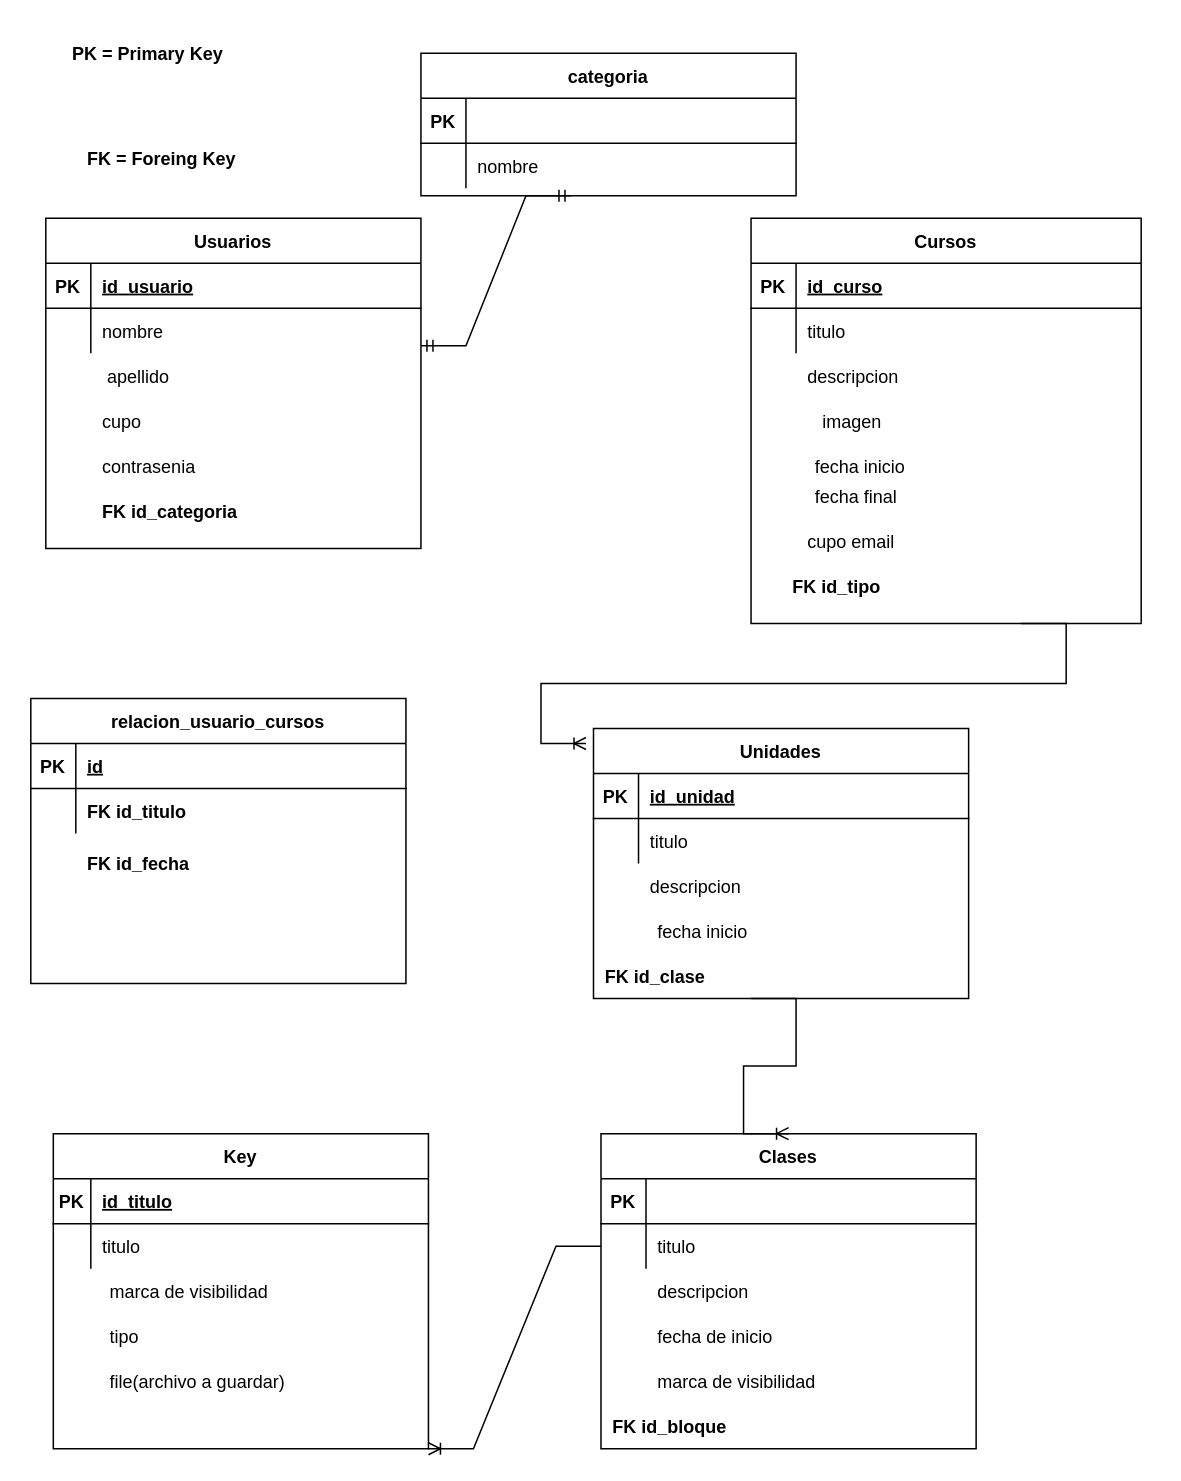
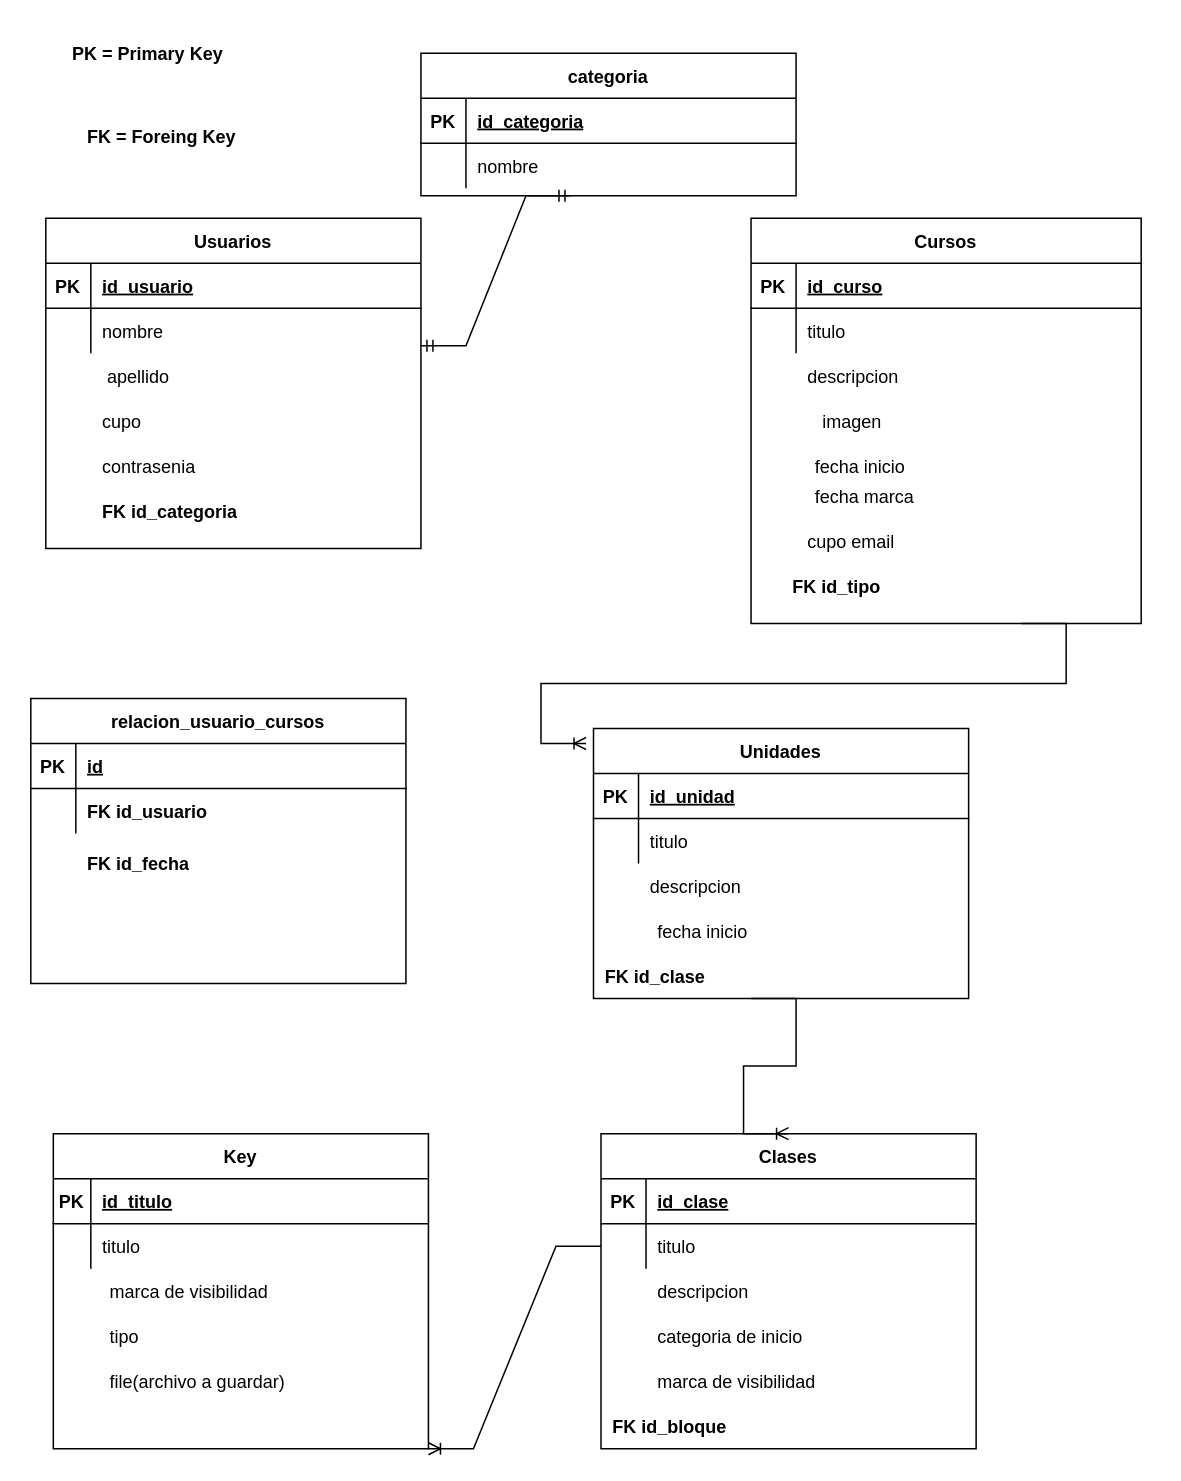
none -> (631, 121)
(241, 158) -> (241, 136)
(863, 497) -> (868, 497)
(138, 812) -> (146, 812)
none -> (811, 1201)
(721, 1337) -> (739, 1337)
